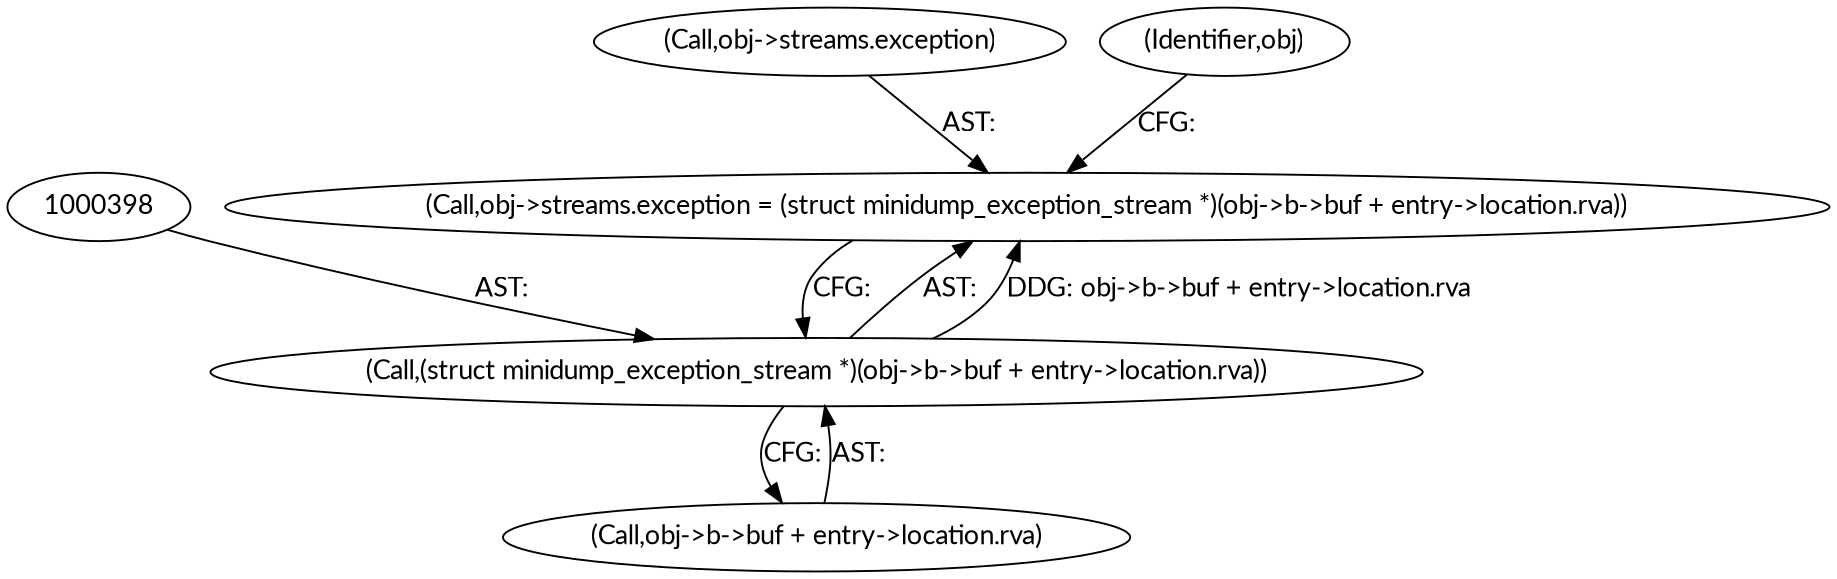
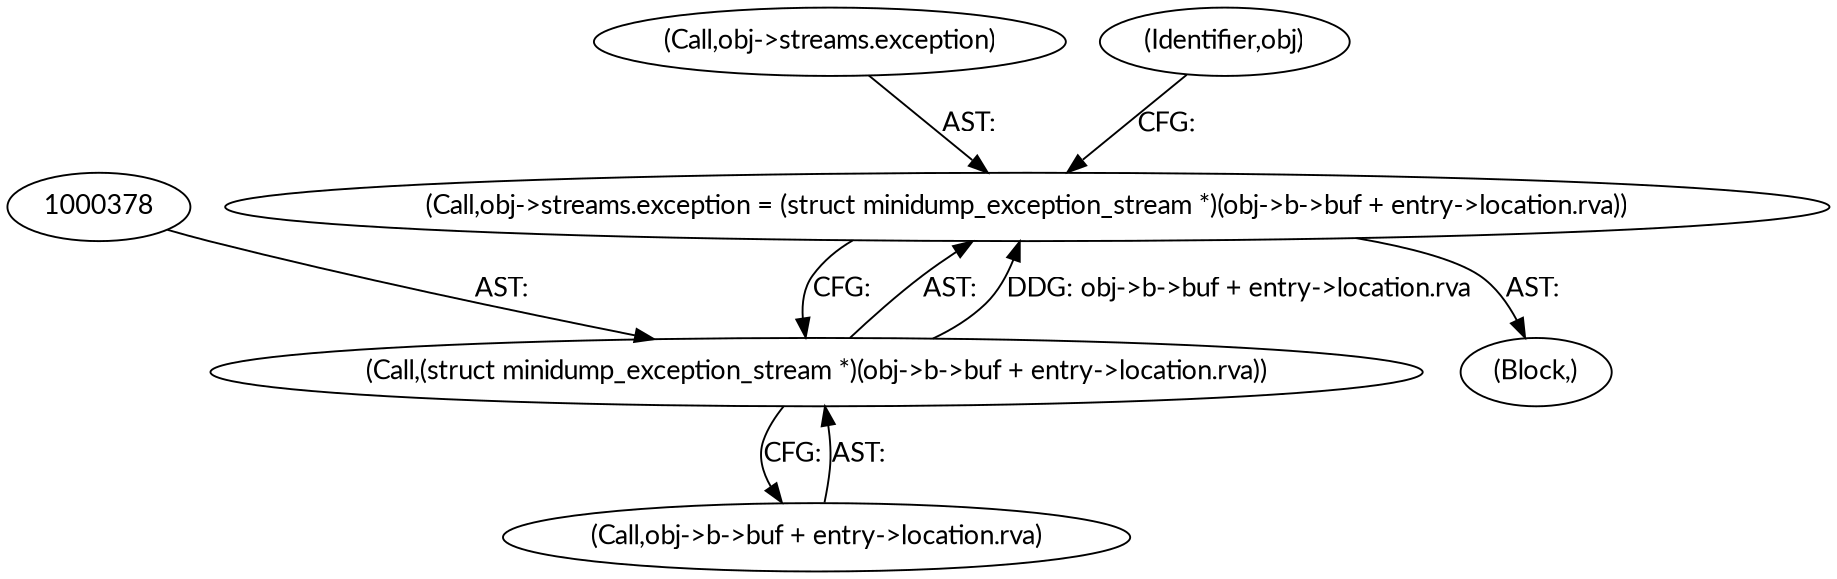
(99, 207) -> (99, 207)
none -> (1536, 372)
